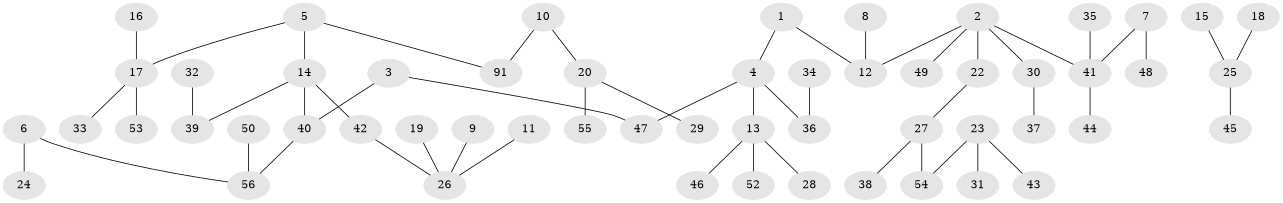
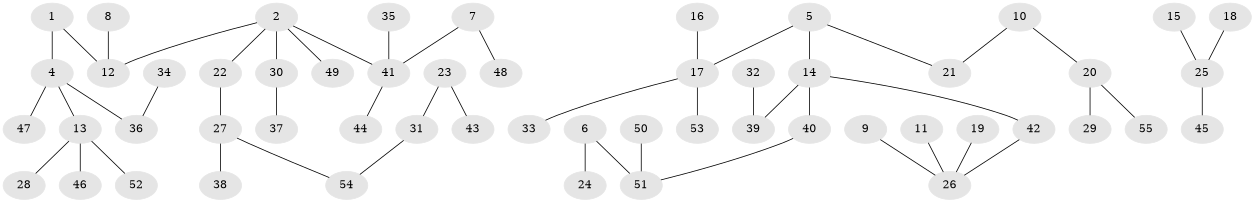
(389, 73) -> none
(501, 73) -> (950, 73)
(950, 157) -> (382, 157)
(249, 185) -> (641, 185)
